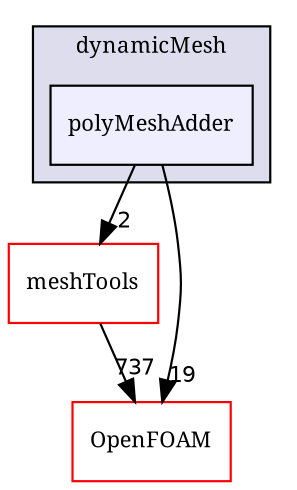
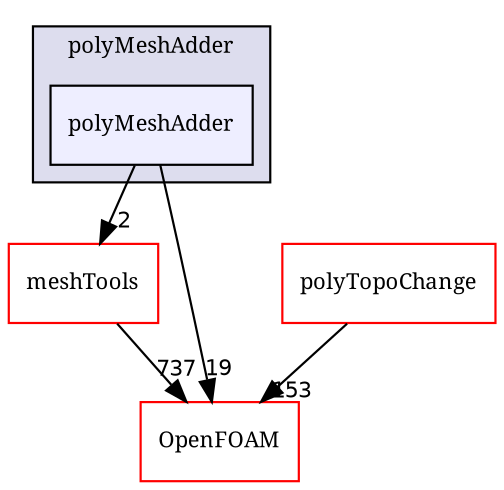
(152, 47) -> (152, 47)
none -> (389, 283)
